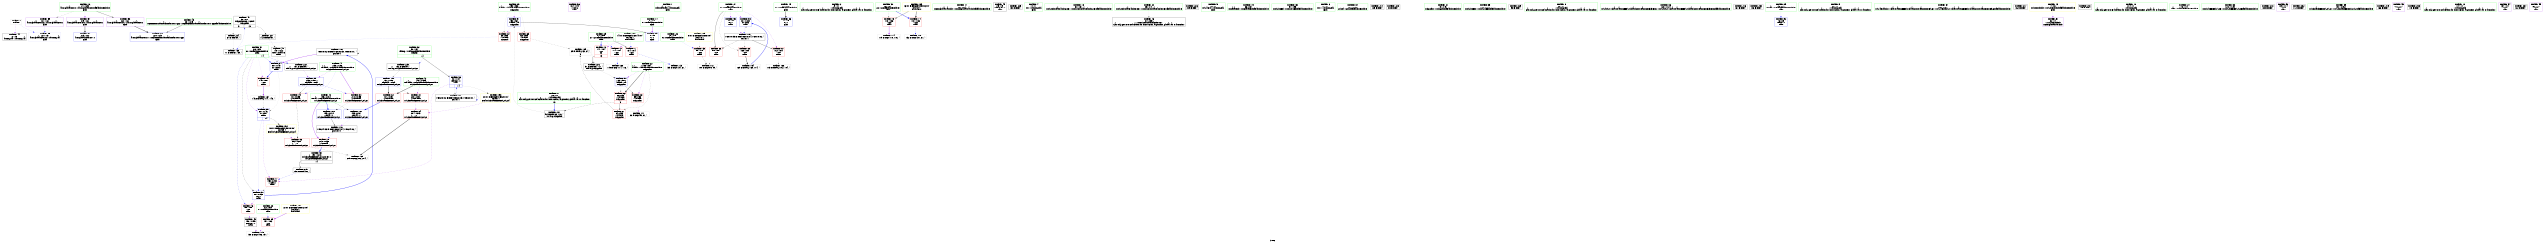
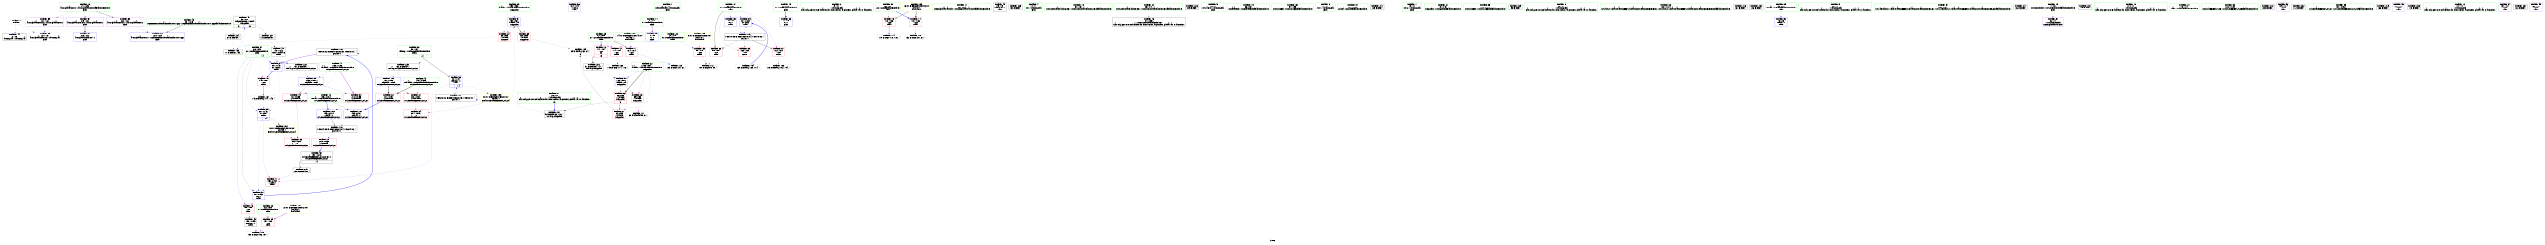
(1393, 7) -> none
none -> (1412, 7)
(583, 25) -> (519, 29)
(141, 29) -> (141, 29)
(414, 53) -> (414, 53)
(745, 55) -> (745, 55)
(746, 60) -> none
(639, 115) -> (639, 115)
(312, 119) -> none
(357, 157) -> none
